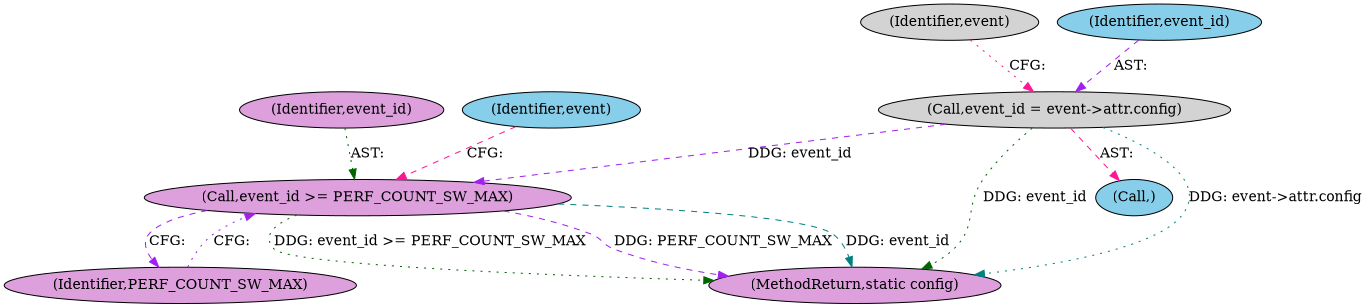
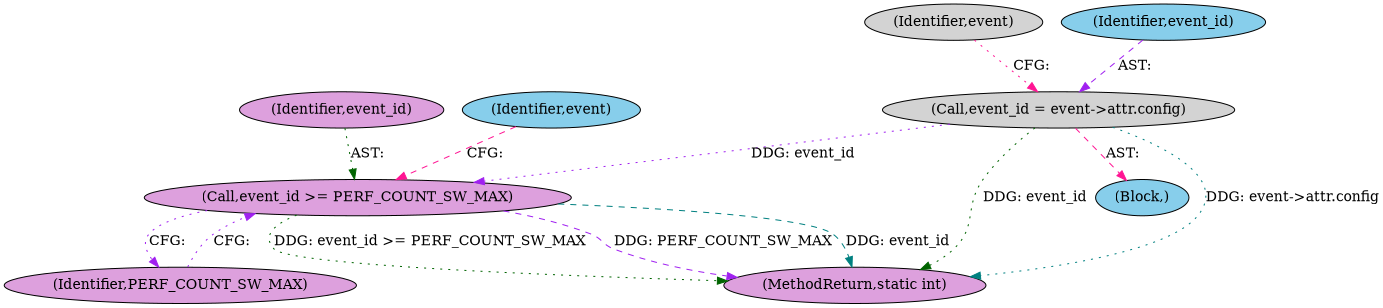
(715, 153) -> (717, 153)
(1134, 198) -> (1142, 198)
(164, 224) -> (164, 224)
(855, 285) -> (855, 285)
